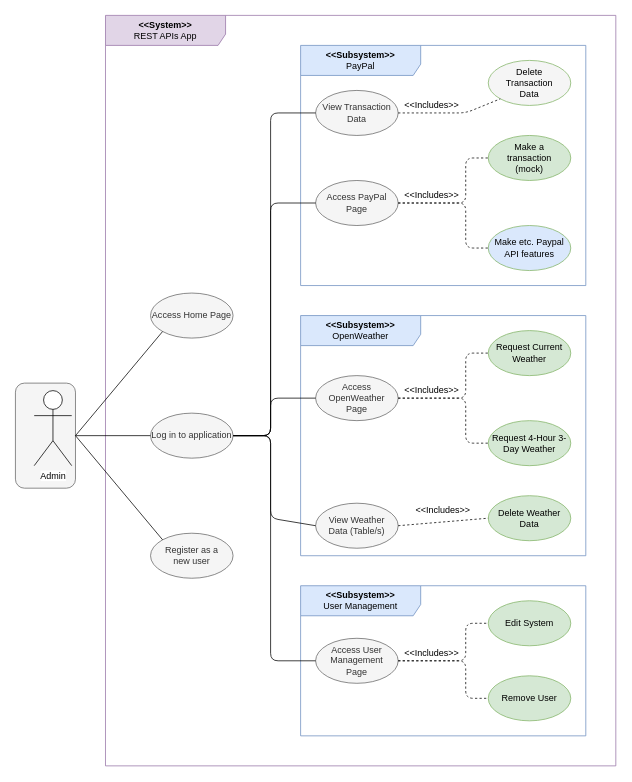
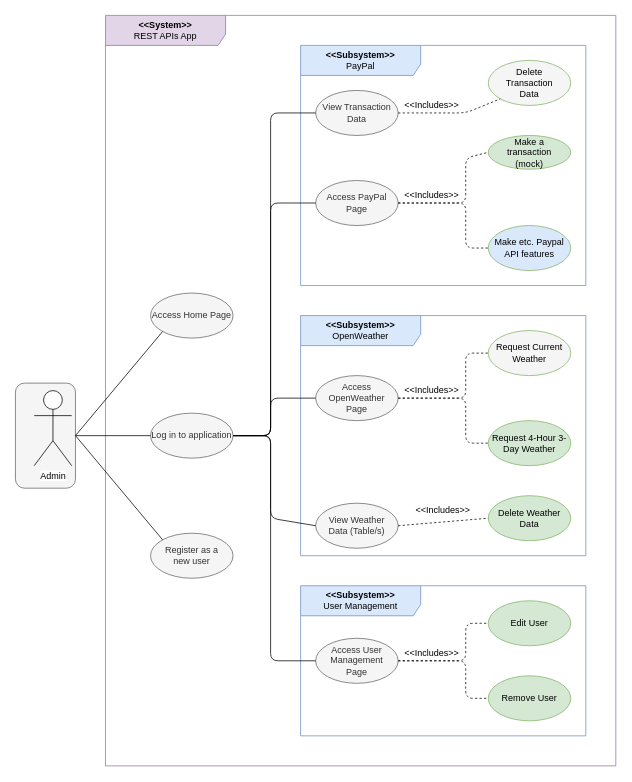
(529, 158) -> (529, 152)
(529, 353) -> (529, 353)
(529, 623) -> (529, 623)
